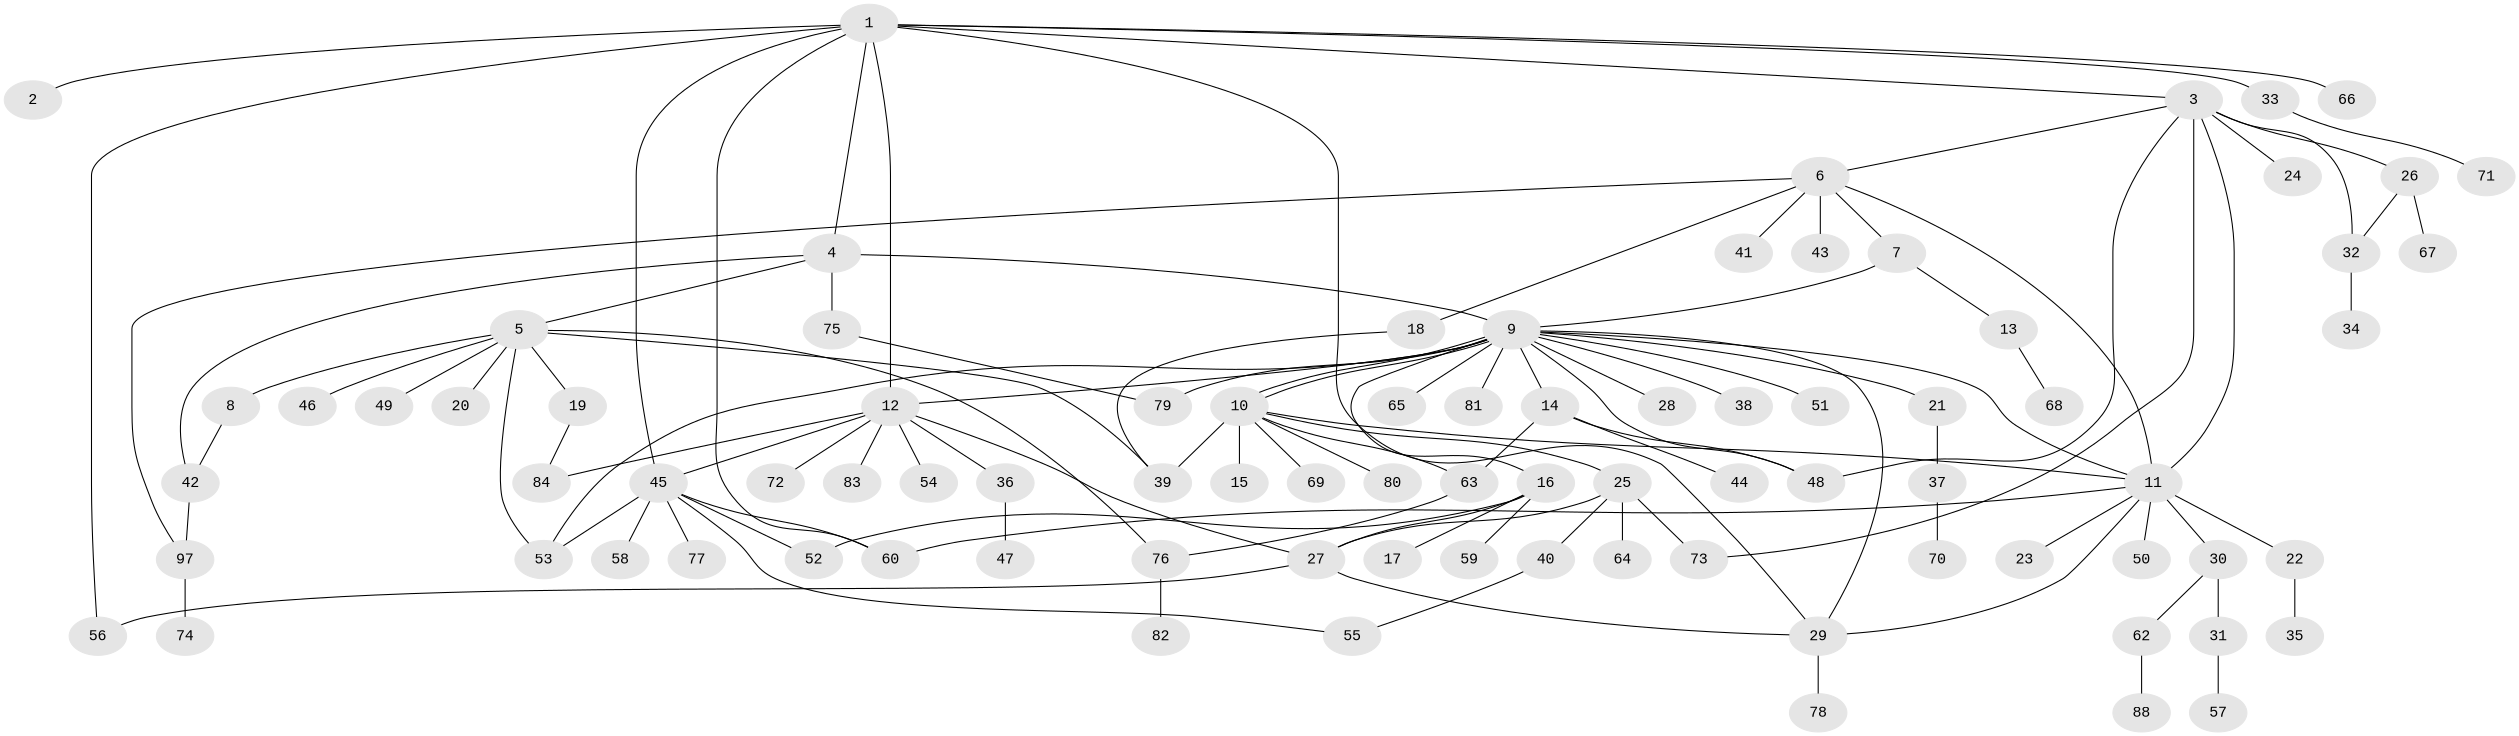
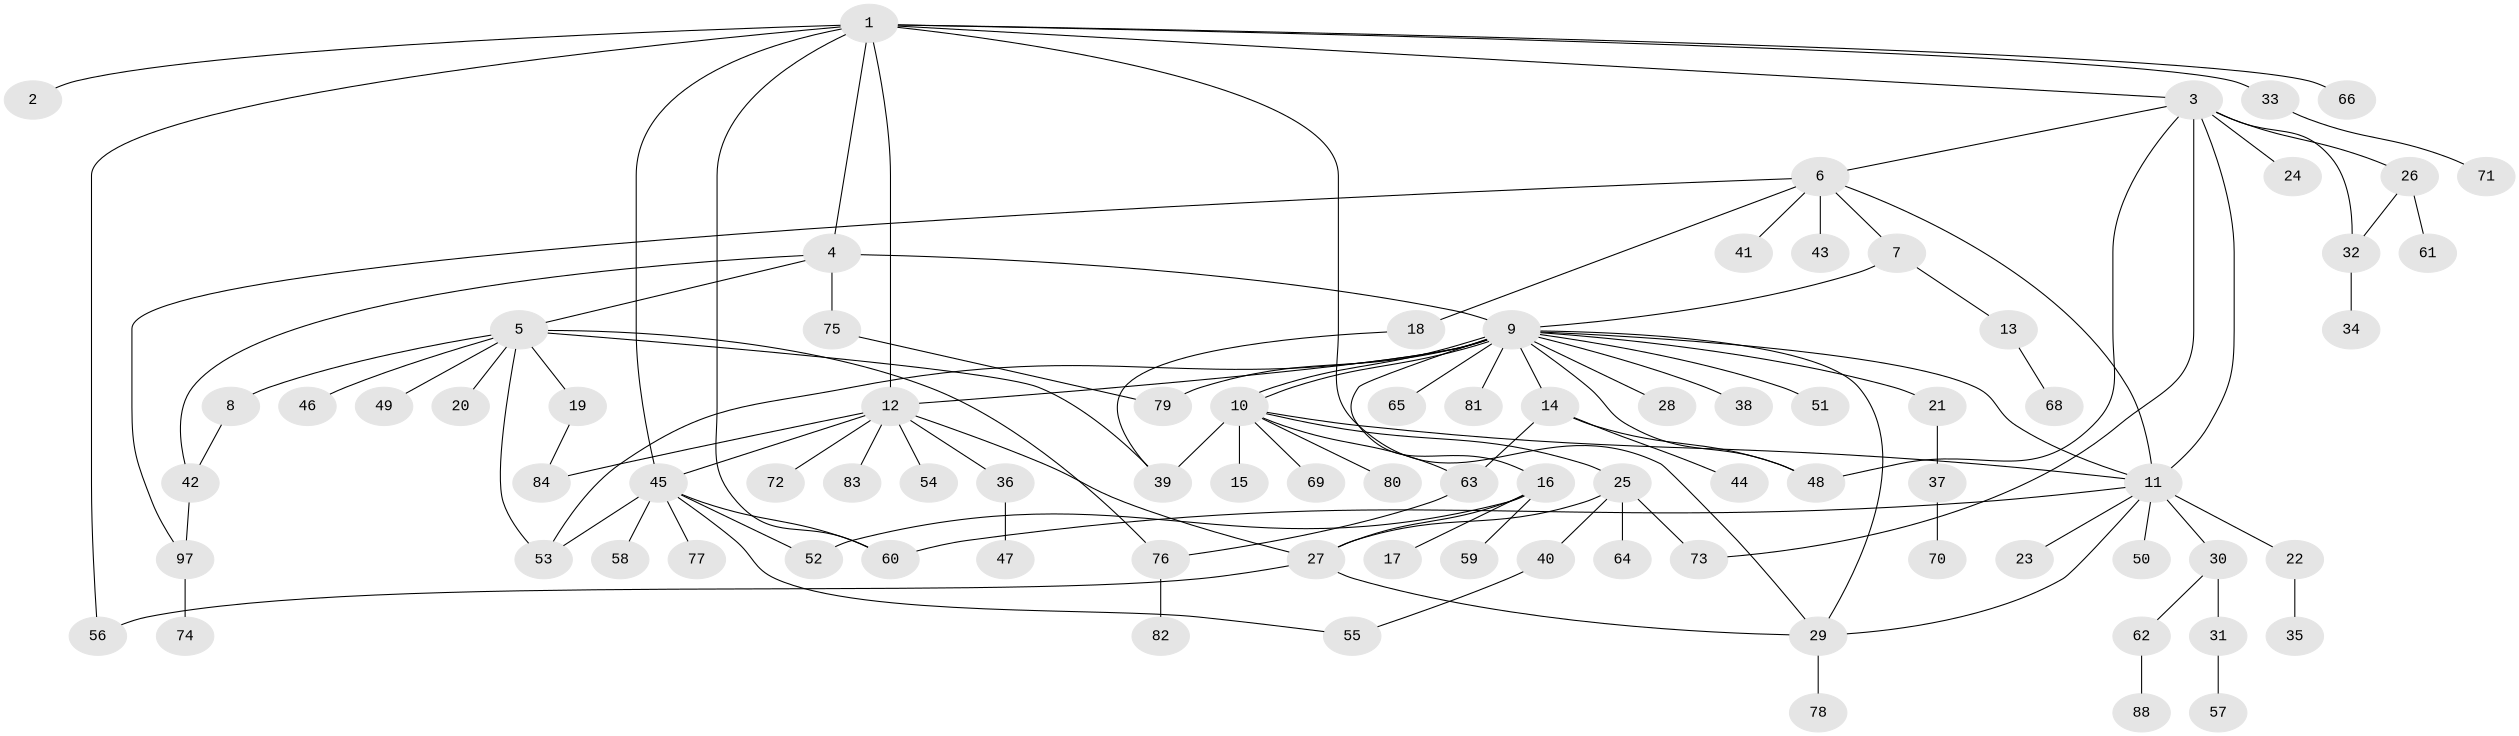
(2428, 253) -> (2428, 253)
